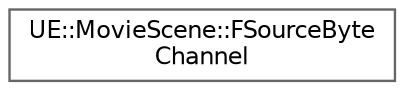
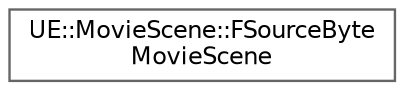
(202, 45) -> (202, 45)
